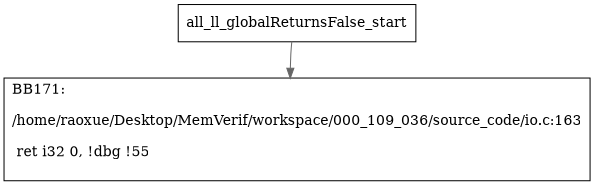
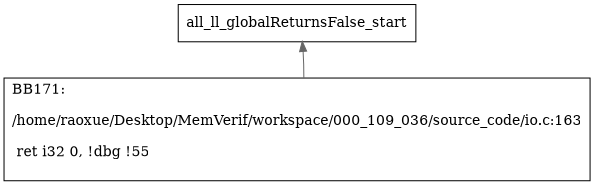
(291, 55) -> (304, 65)
